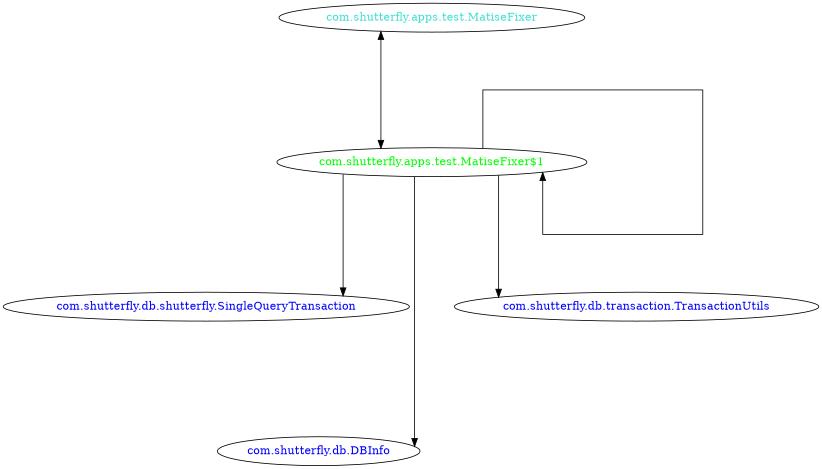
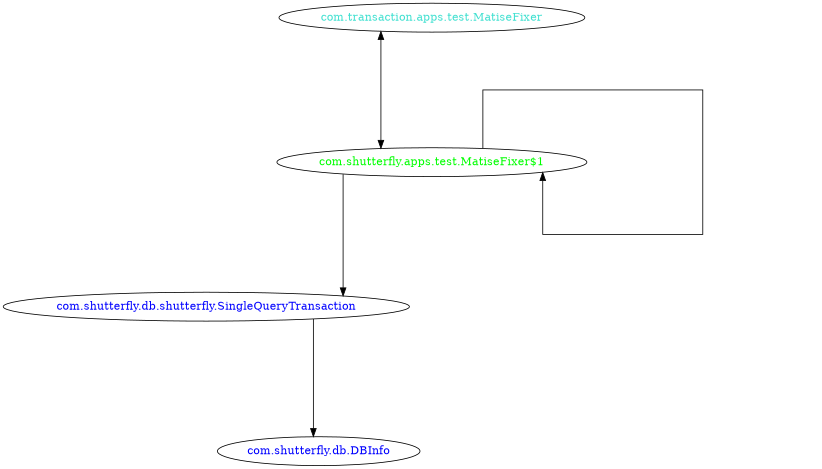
(432, 18) -> (432, 18)
(637, 307) -> none
(415, 308) -> (313, 374)
